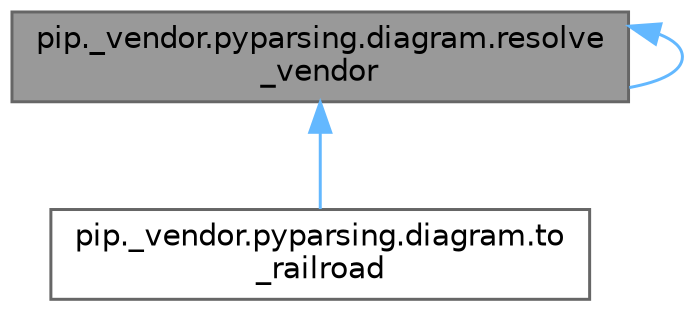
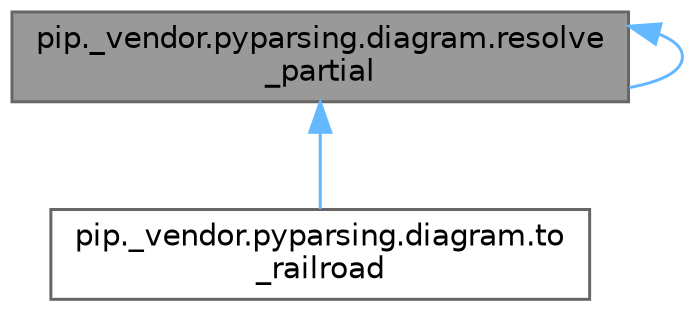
(320, 57) -> (320, 57)
